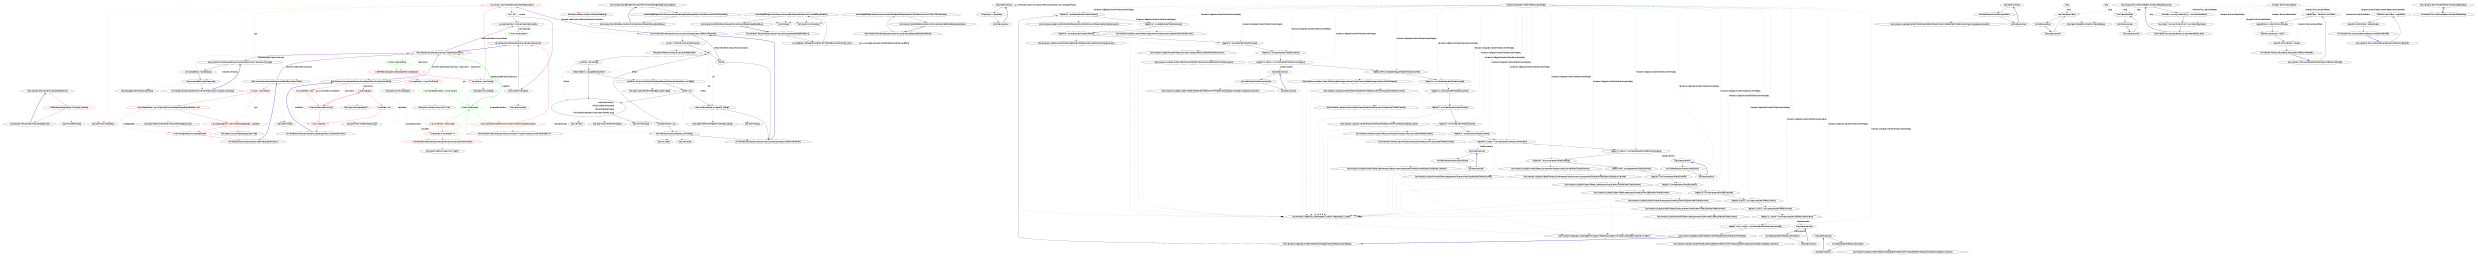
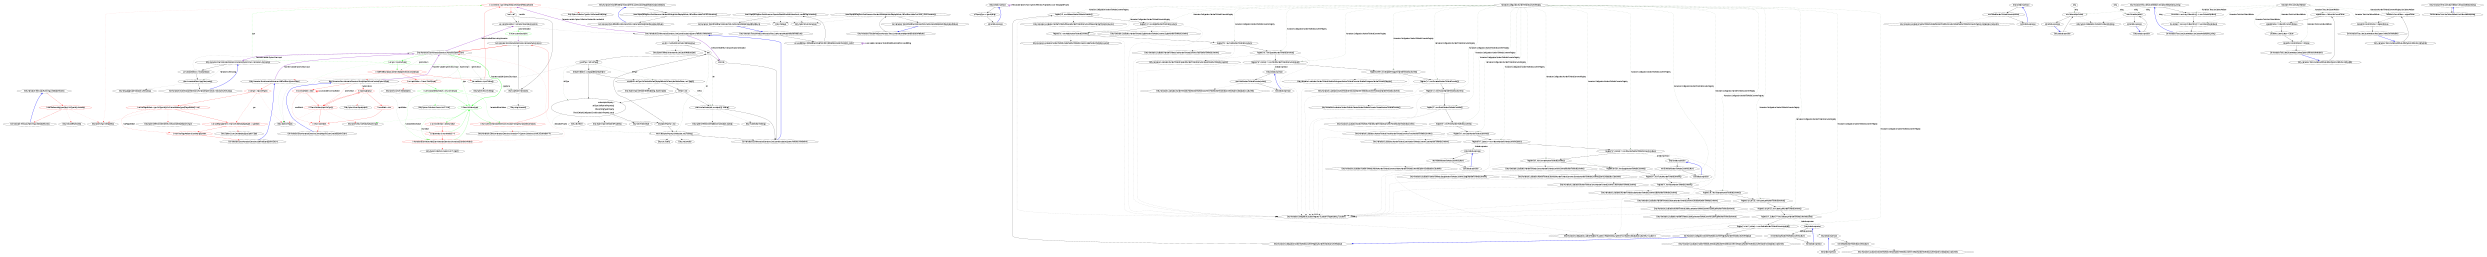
(483, 49) -> (484, 49)
(752, 124) -> (756, 124)
